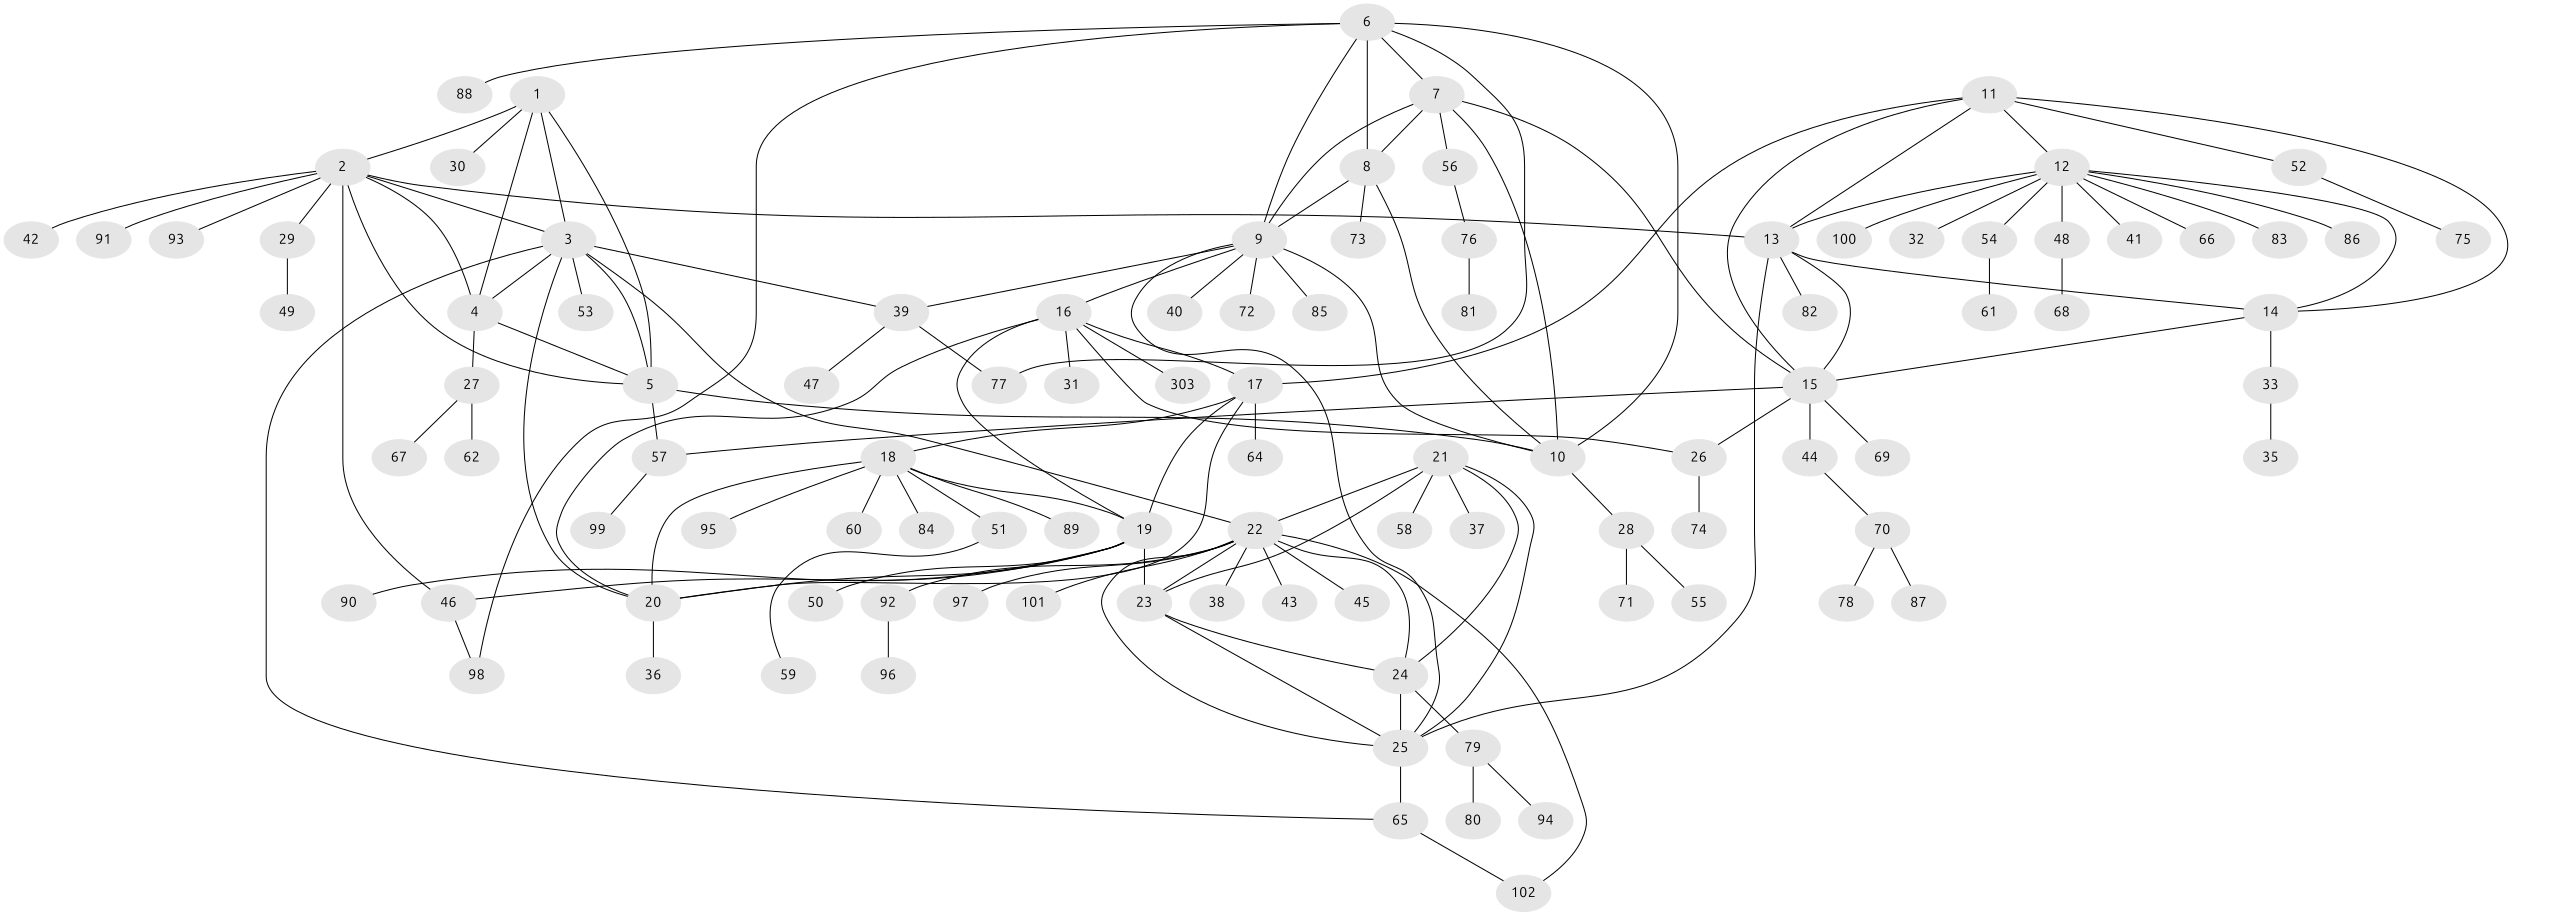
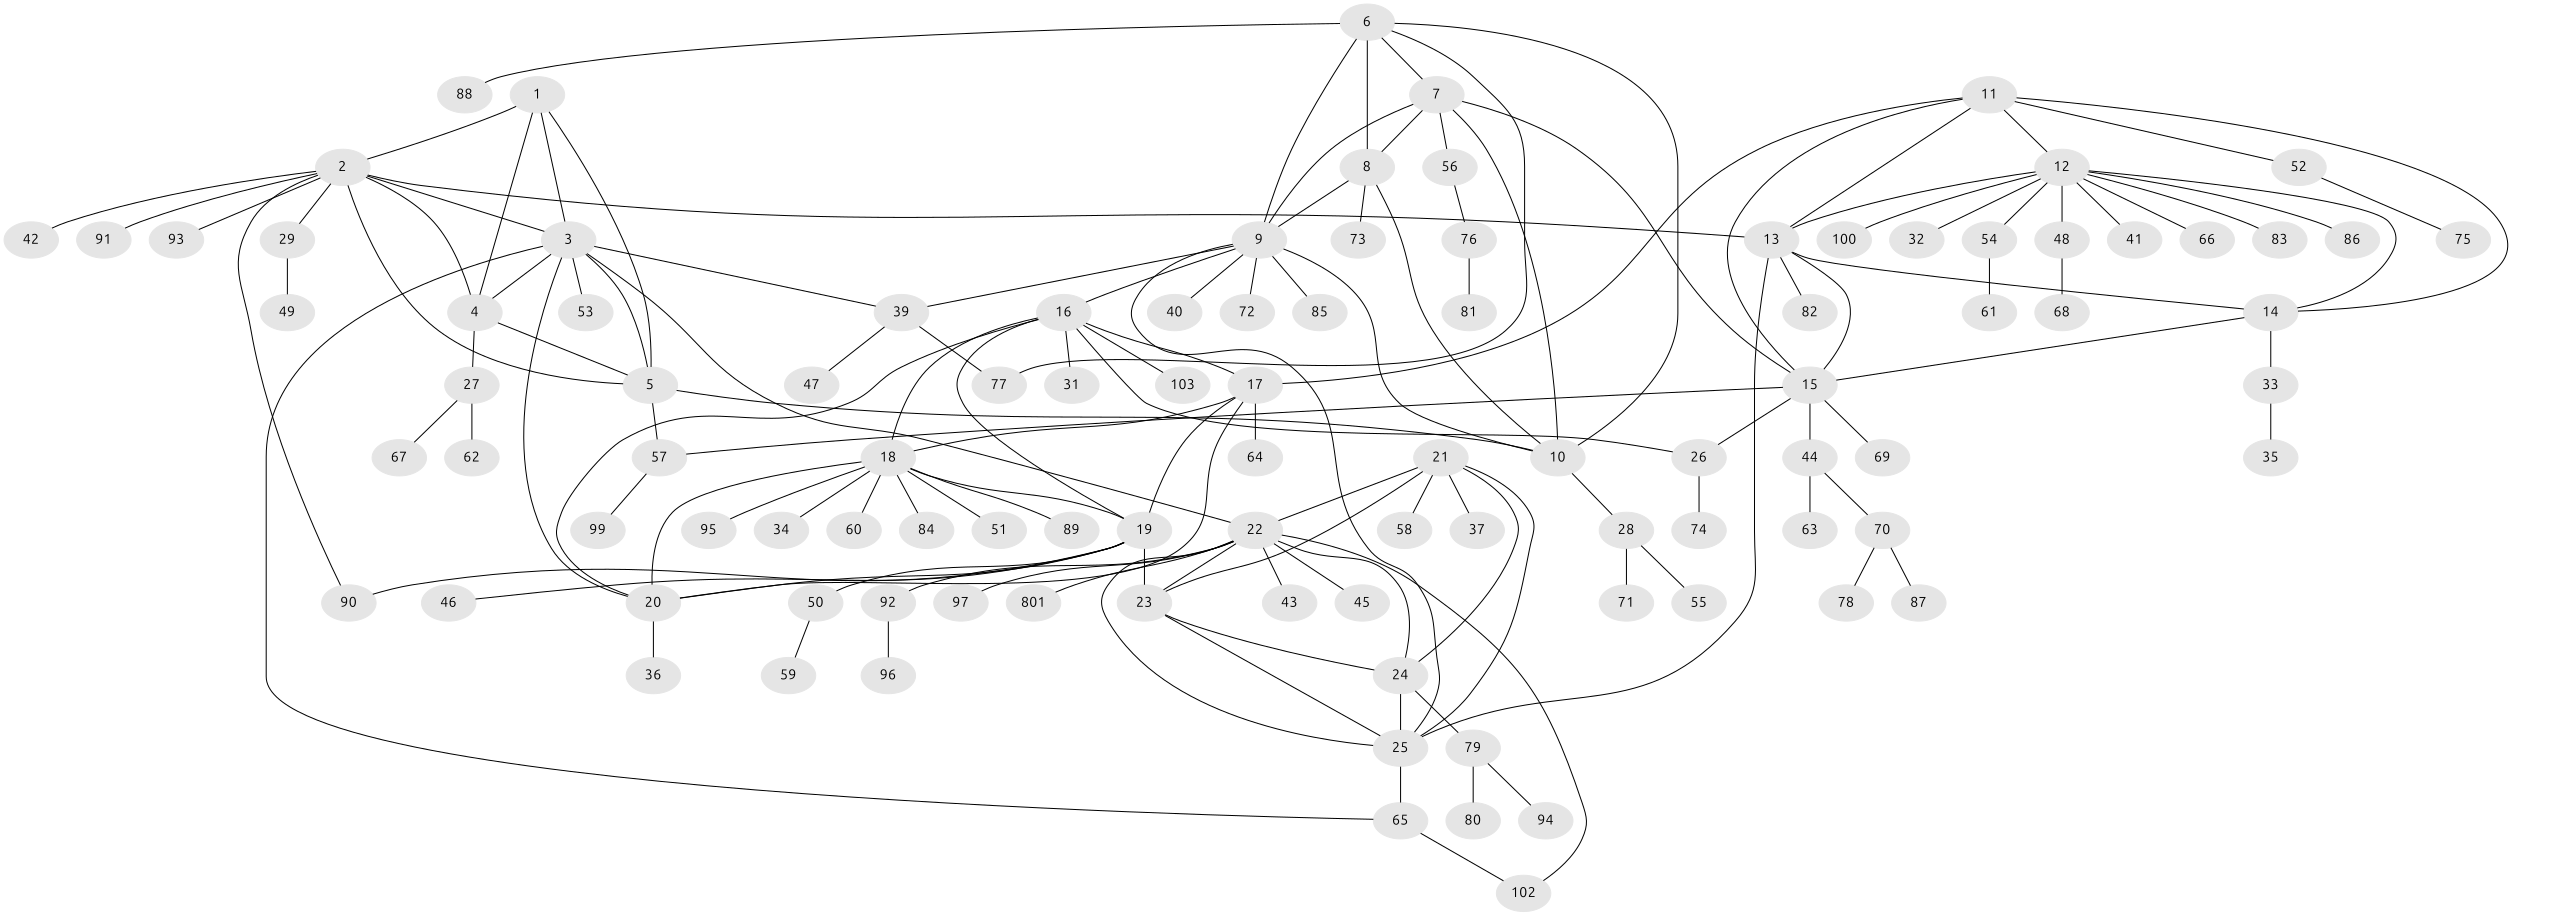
(458, 167) -> none
none -> (944, 355)
(1183, 385) -> (1183, 385)
(343, 403) -> (259, 367)
none -> (781, 530)
none -> (1810, 530)
(837, 553) -> (802, 639)
(1034, 603) -> (1034, 603)
(1217, 603) -> none
(477, 676) -> none
